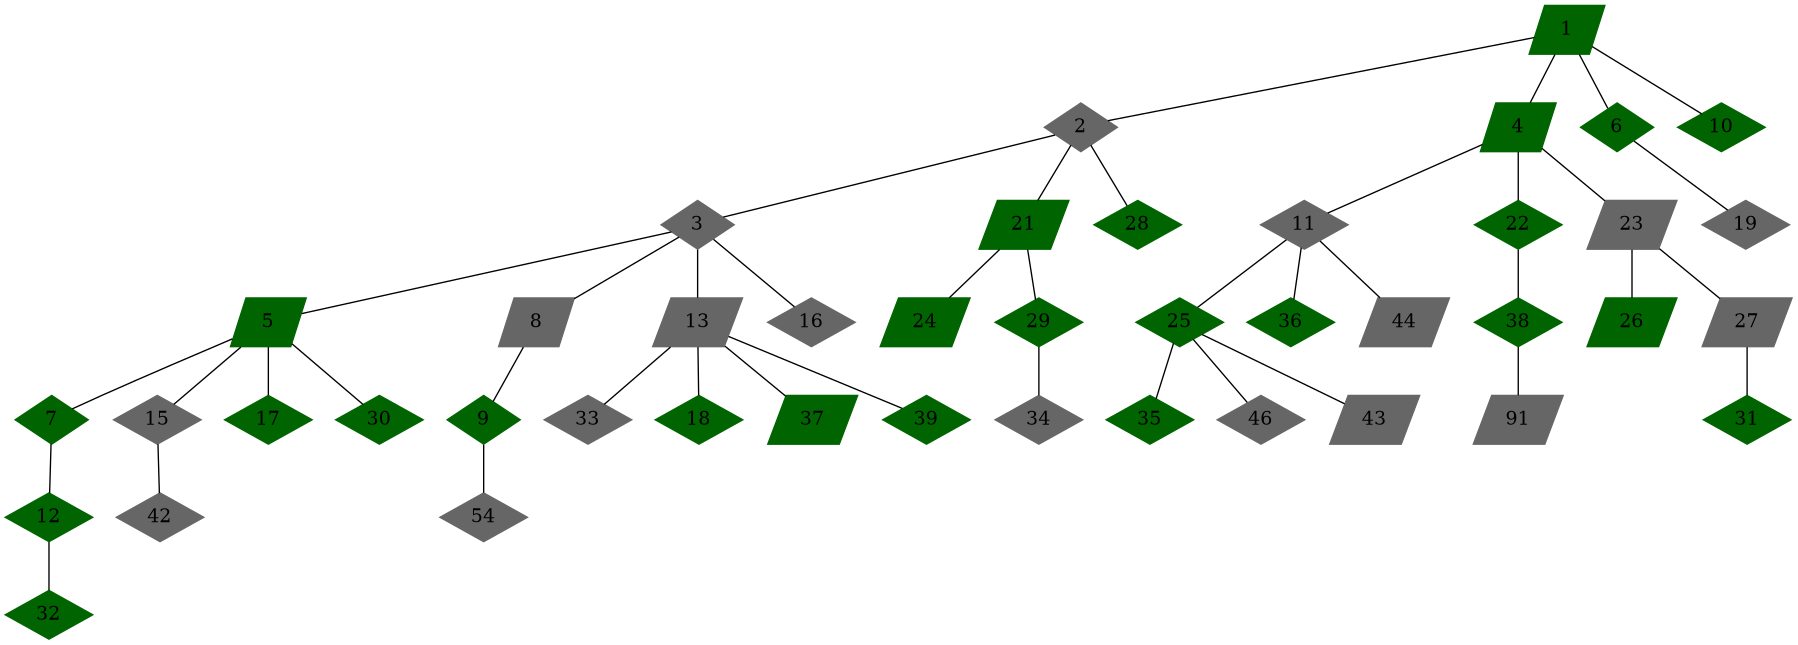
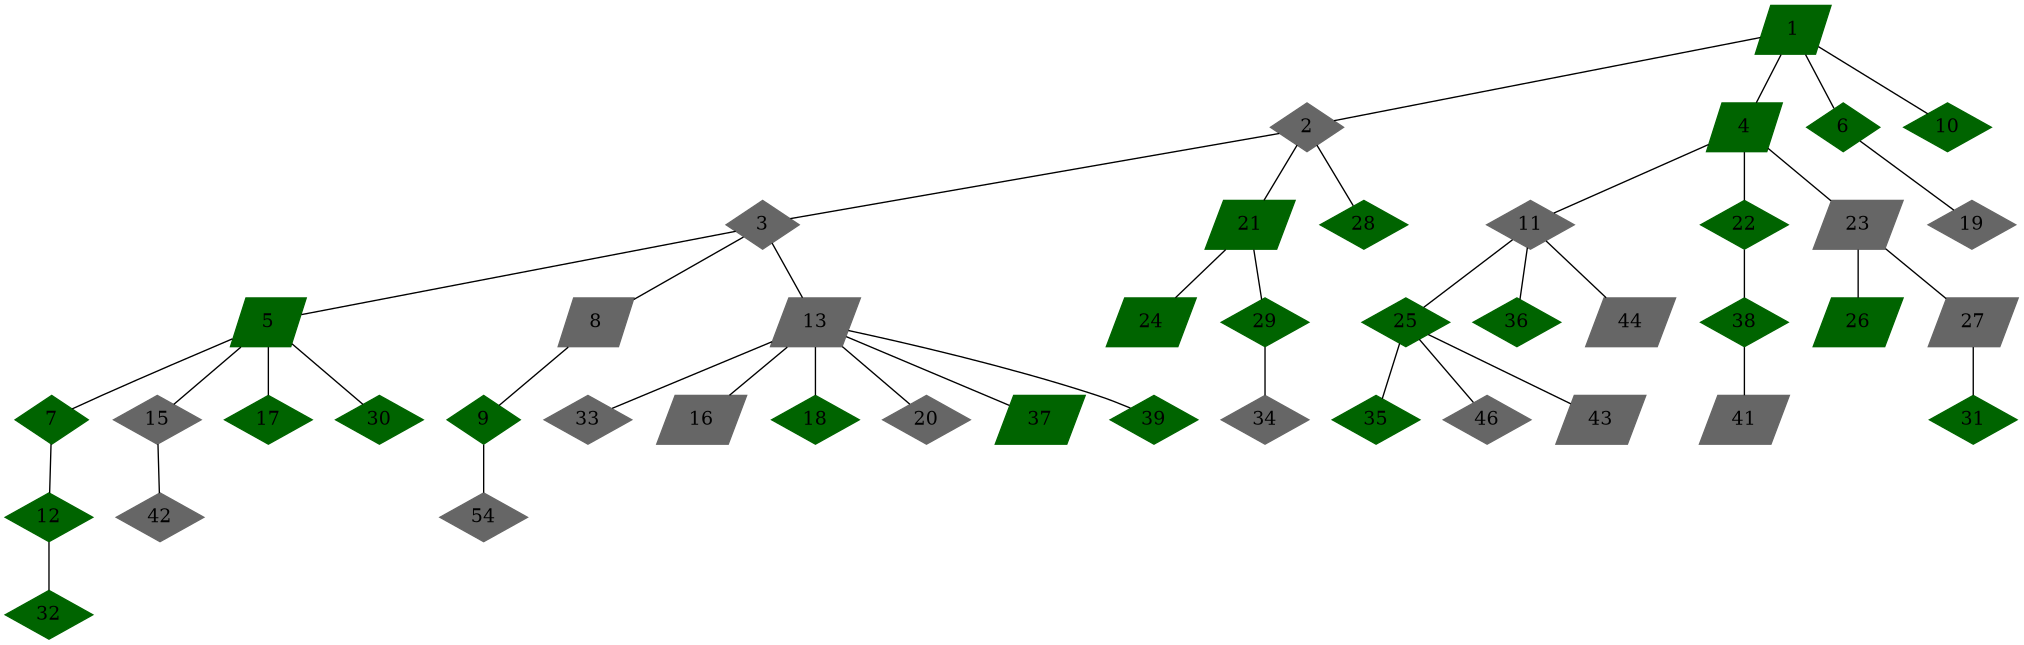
(754, 273) -> (758, 371)
(811, 322) -> (702, 420)
none -> (926, 420)
(1518, 420) -> (1744, 420)
